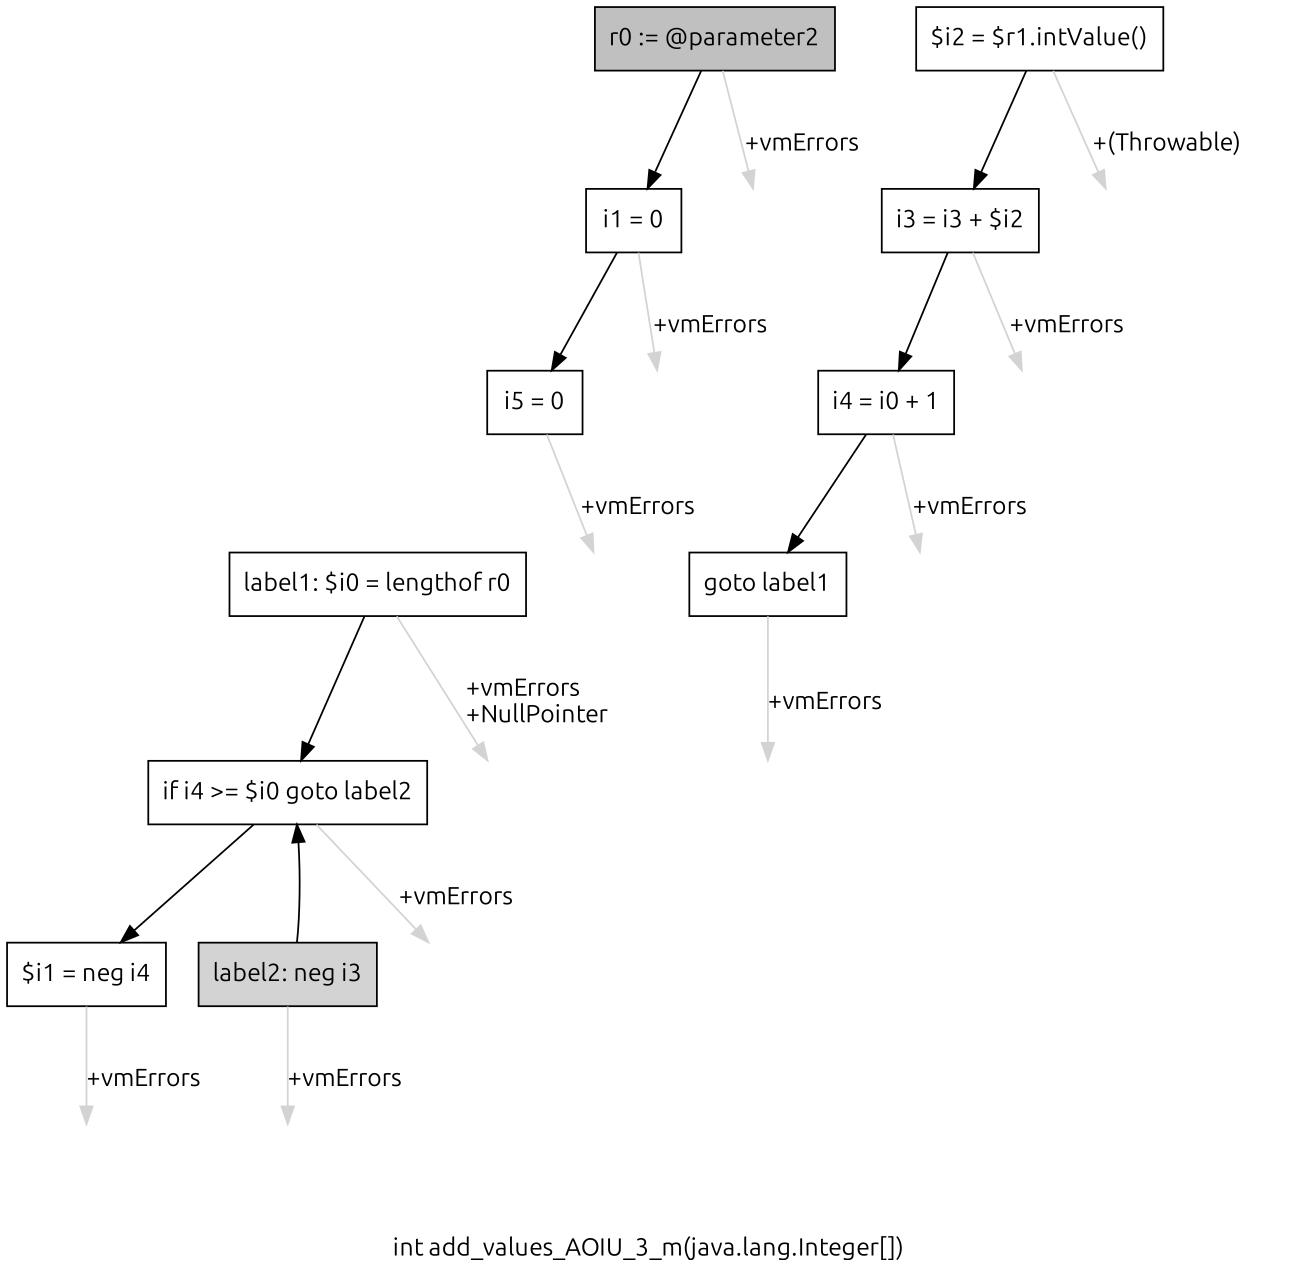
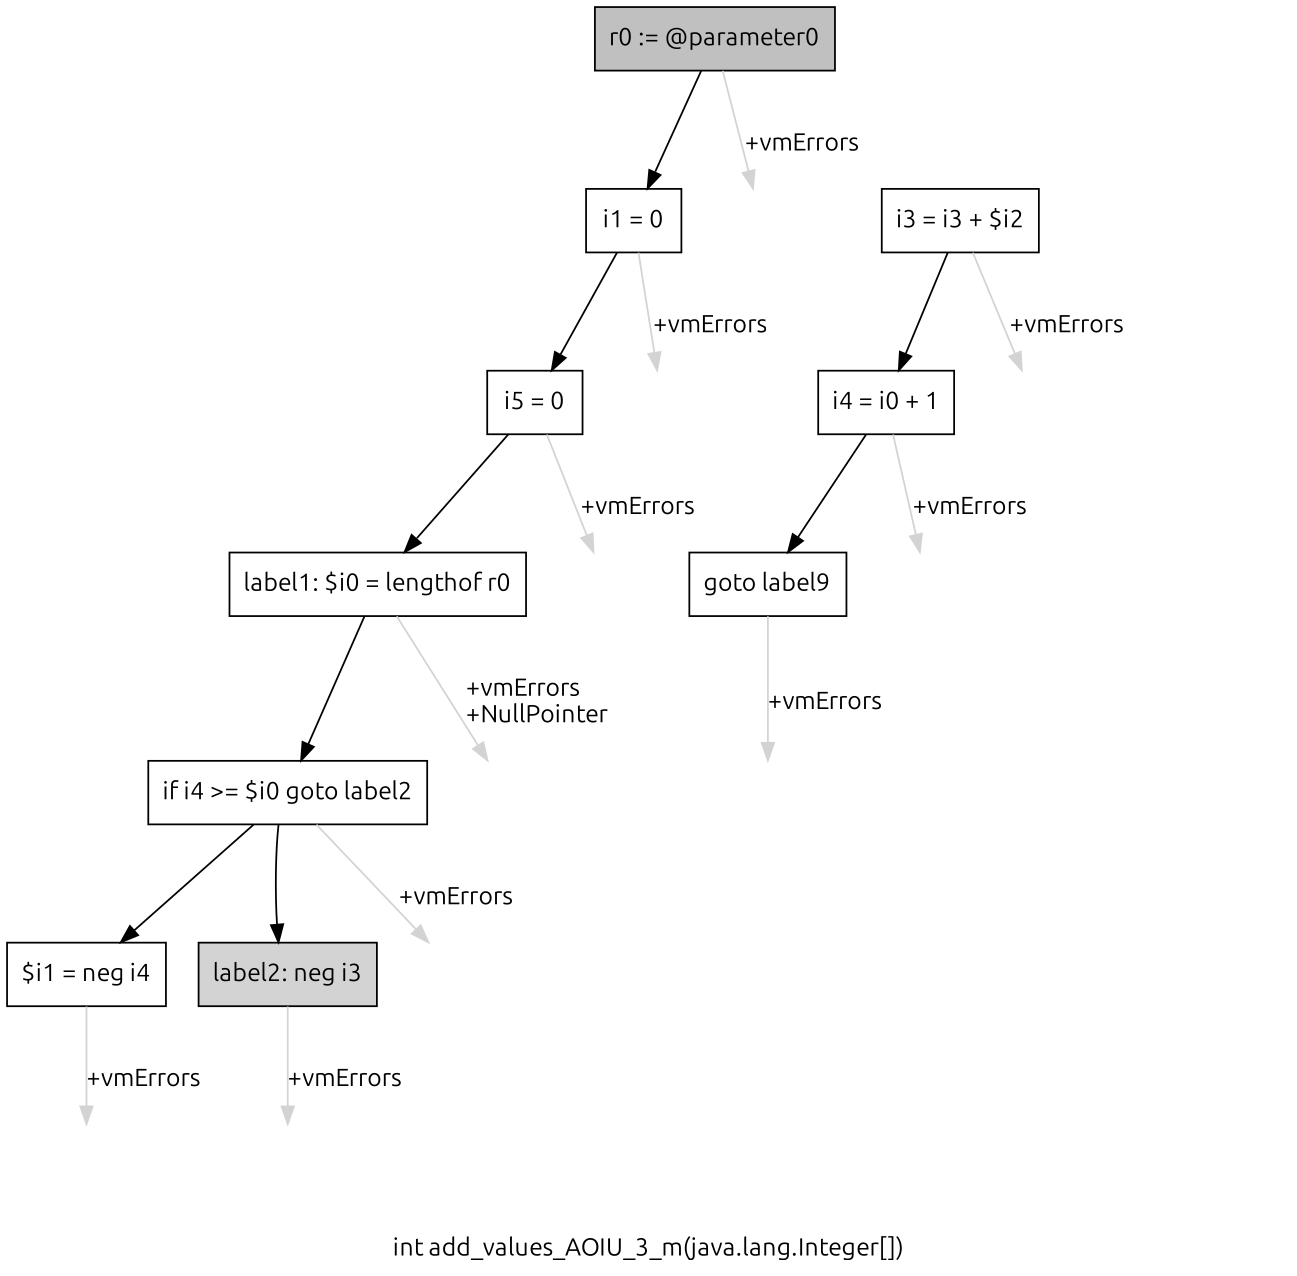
(715, 39) -> (715, 39)
(1040, 39) -> none
none -> (463, 486)
(768, 584) -> (768, 584)
(300, 892) -> (276, 874)
